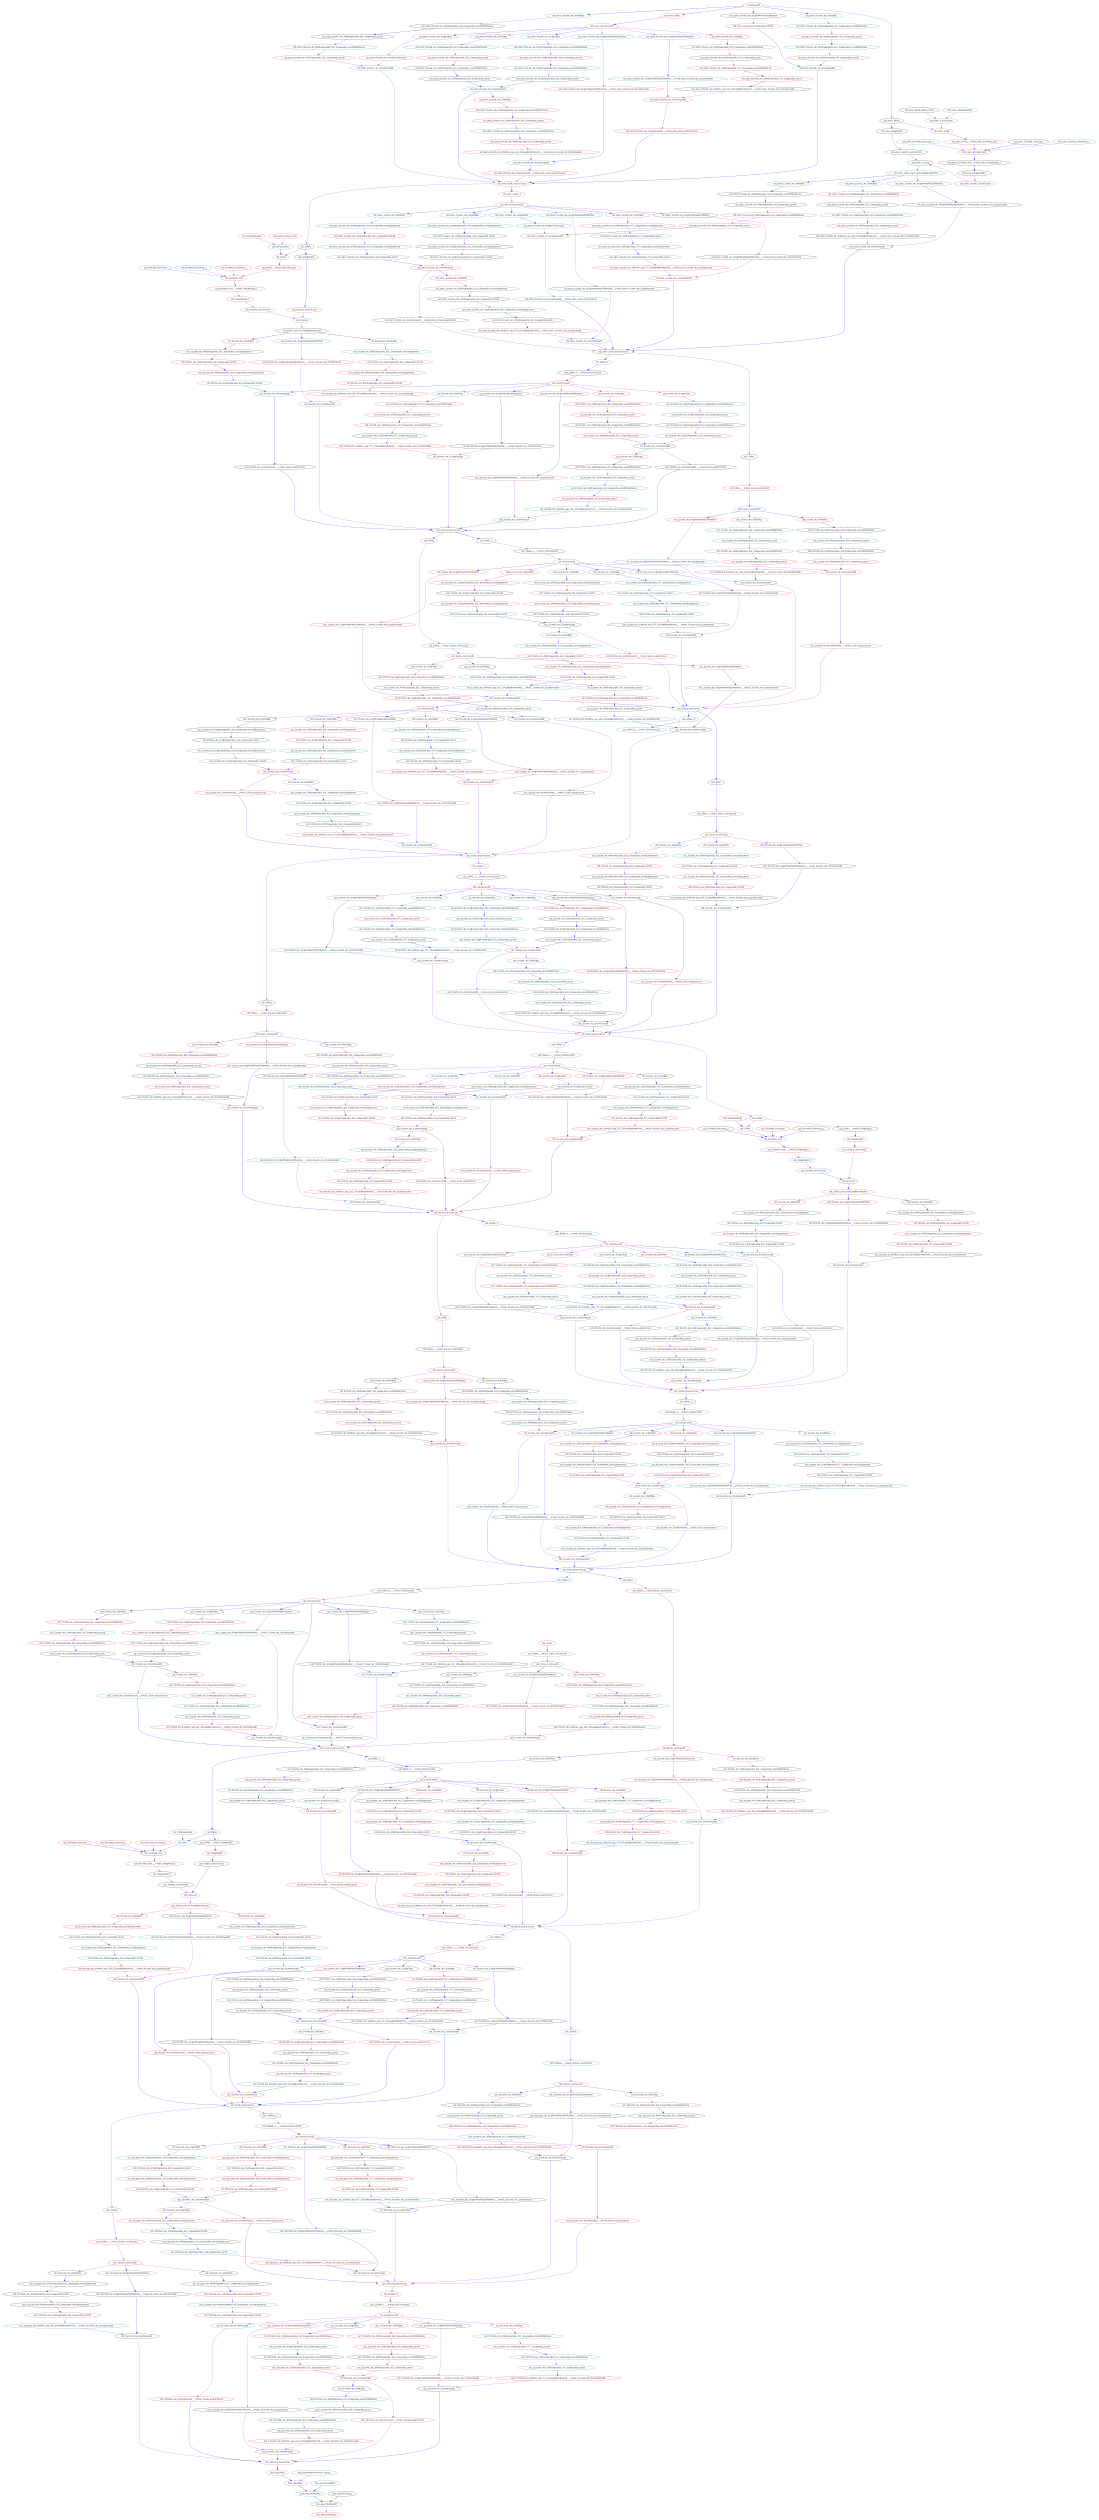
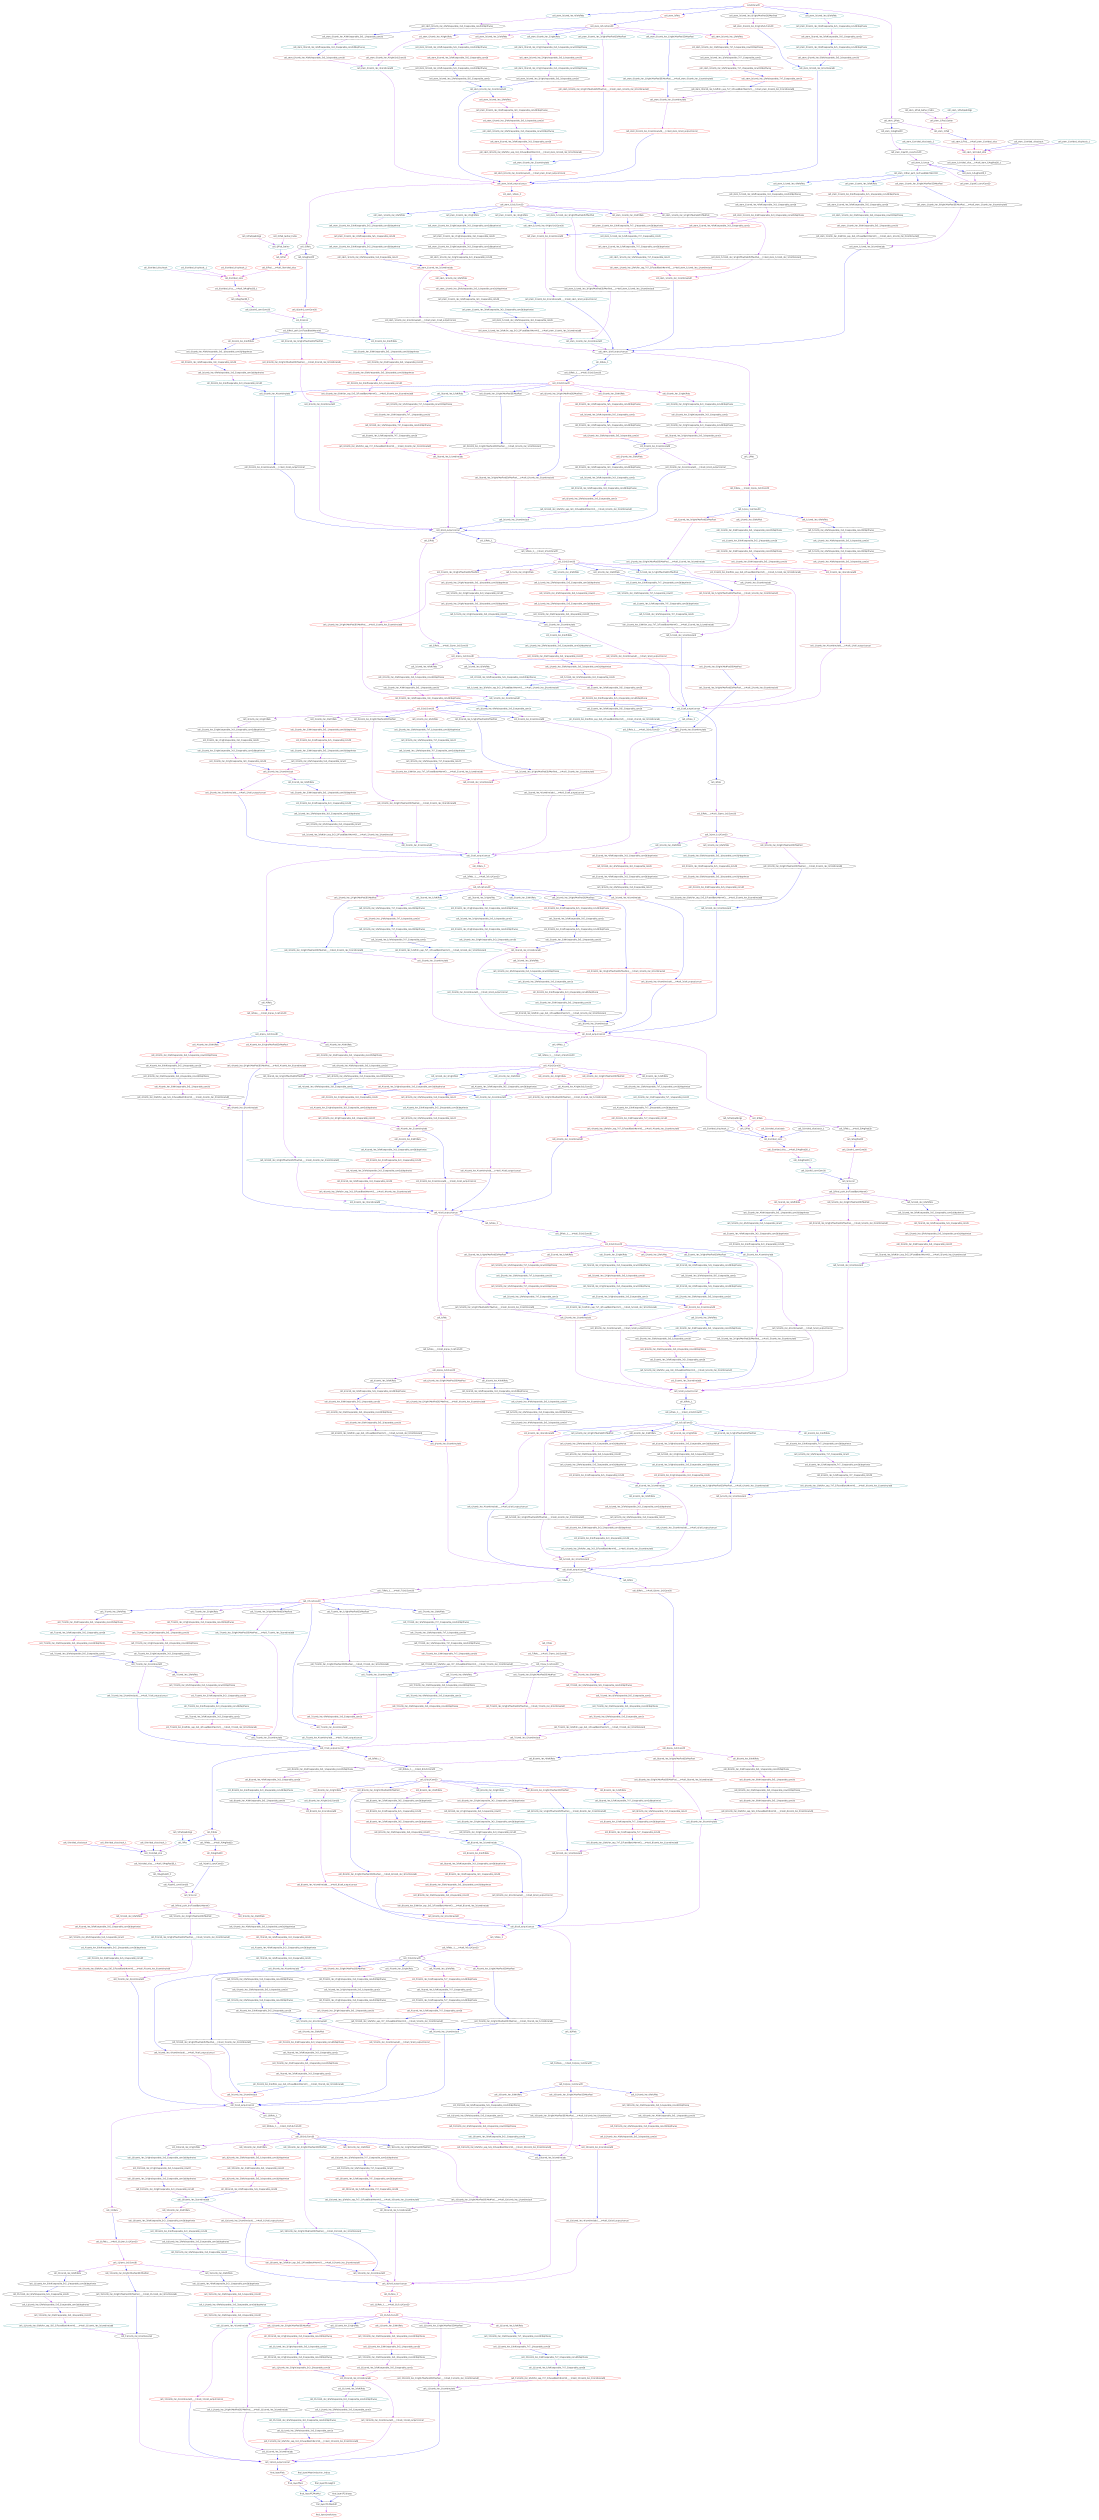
(974, 167) -> (946, 168)
none -> (628, 2137)
